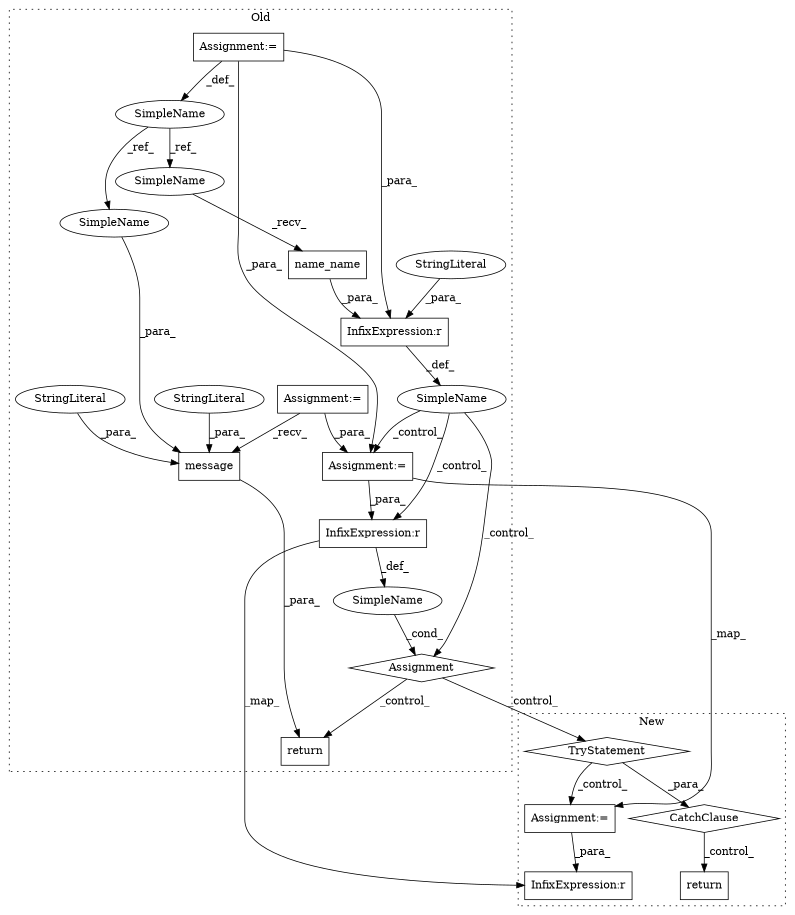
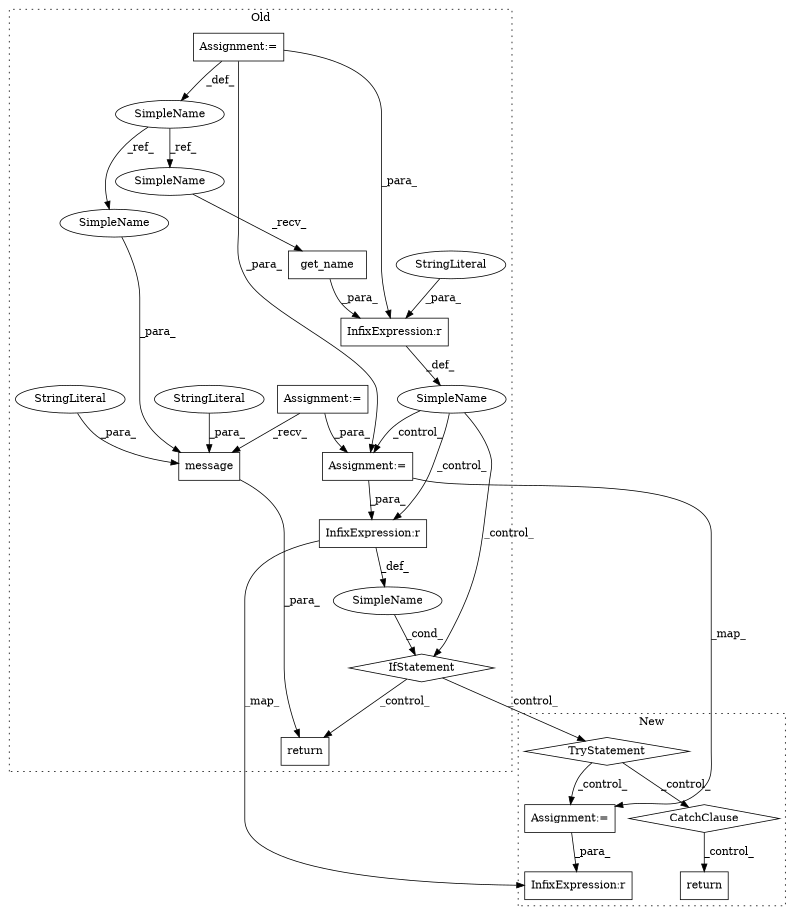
(327, 265) -> (327, 265)
(422, 668) -> (422, 668)
(686, 785) -> (686, 785)
